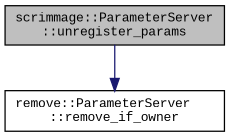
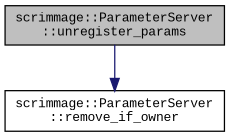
(115, 111) -> (115, 111)
